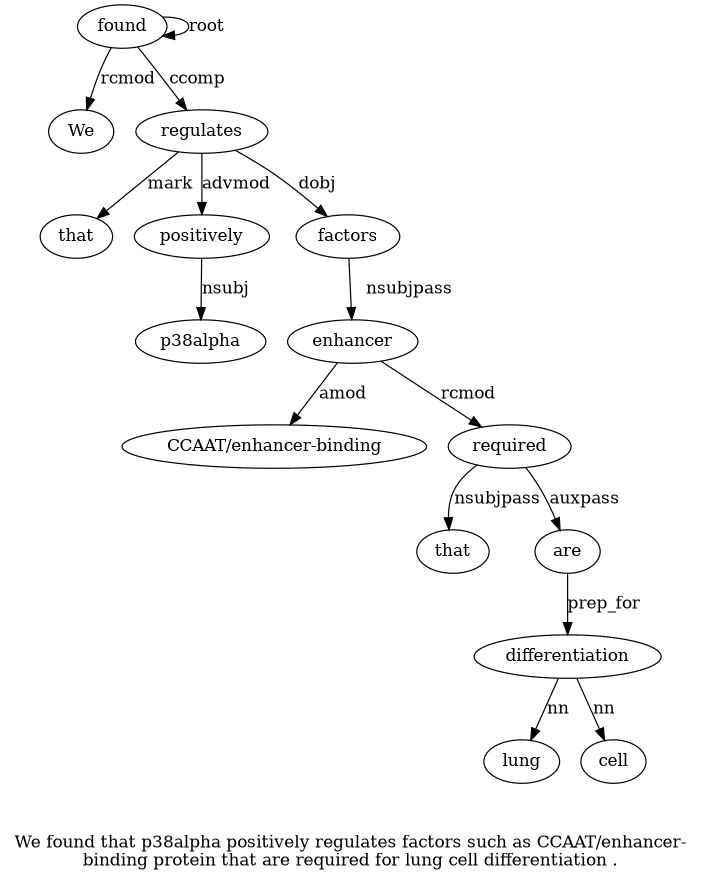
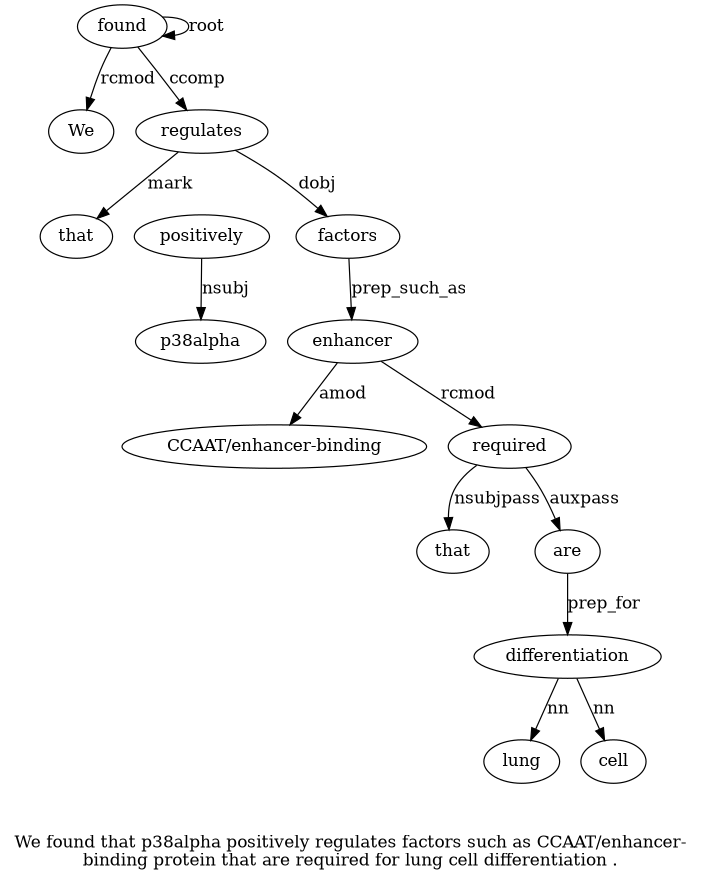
(202, 178) -> none
(409, 289) -> (409, 289)
